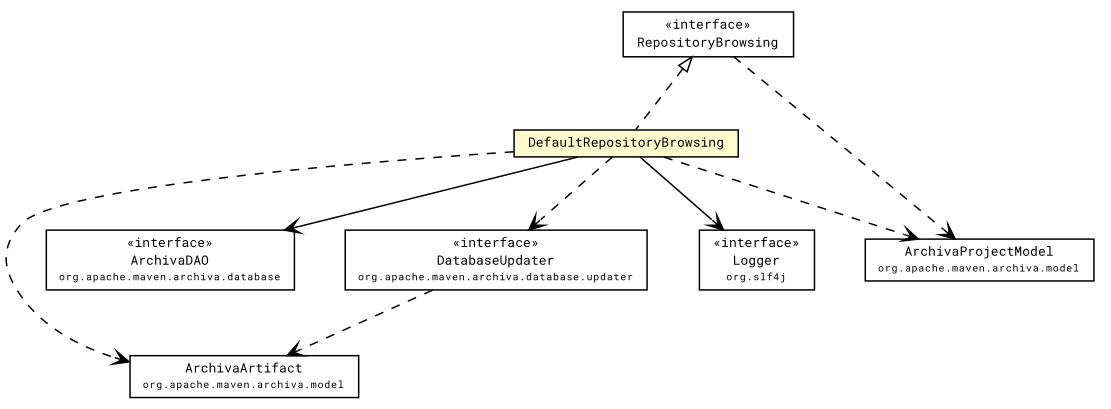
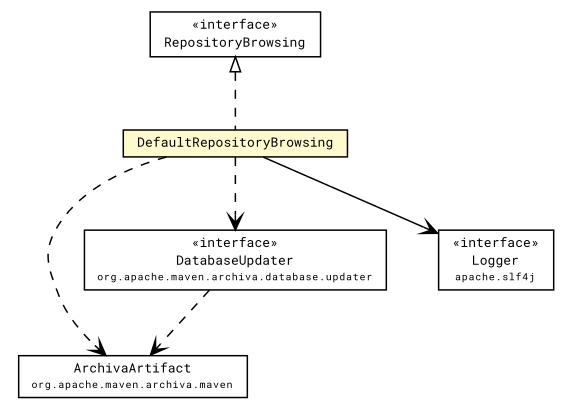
(170, 260) -> none
(979, 260) -> none
(757, 277) -> (496, 277)
(244, 385) -> (133, 385)
